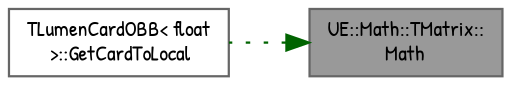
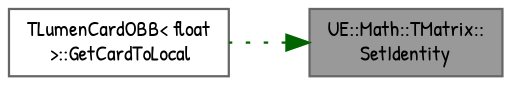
(406, 43) -> (406, 43)
